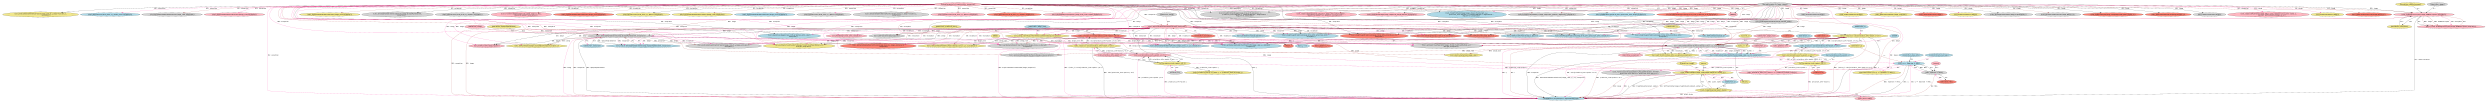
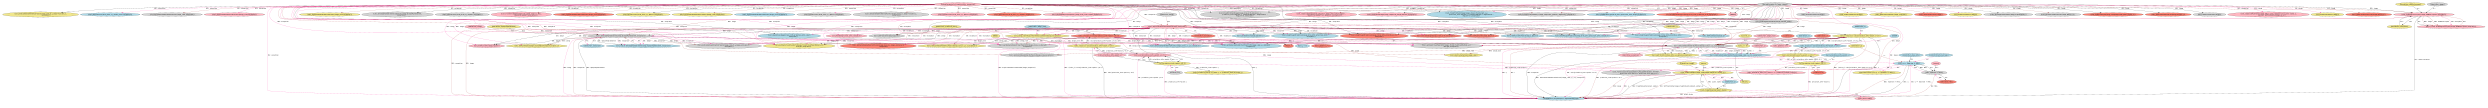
none -> (1511, 20)
